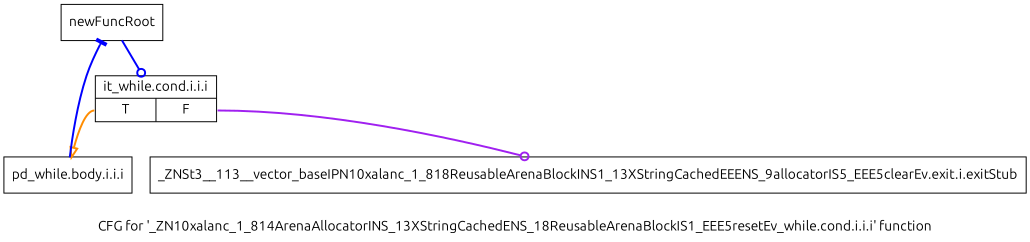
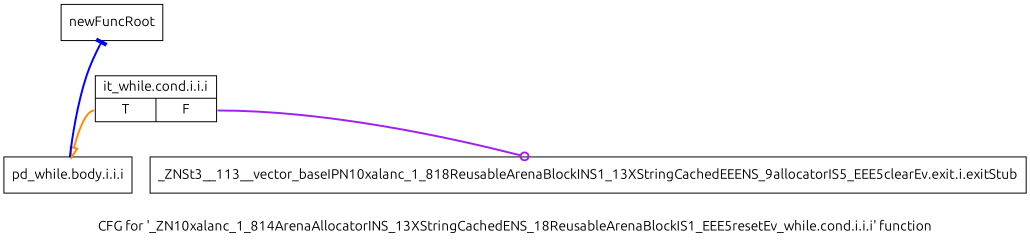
(131, 55) -> none
